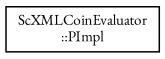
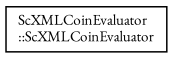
(83, 29) -> (86, 29)
